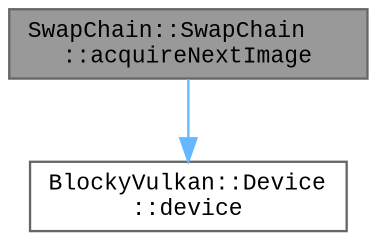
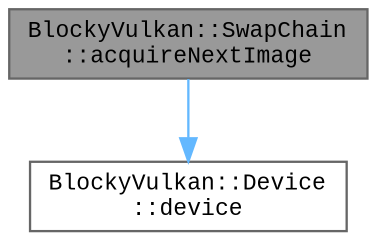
(188, 44) -> (188, 44)
